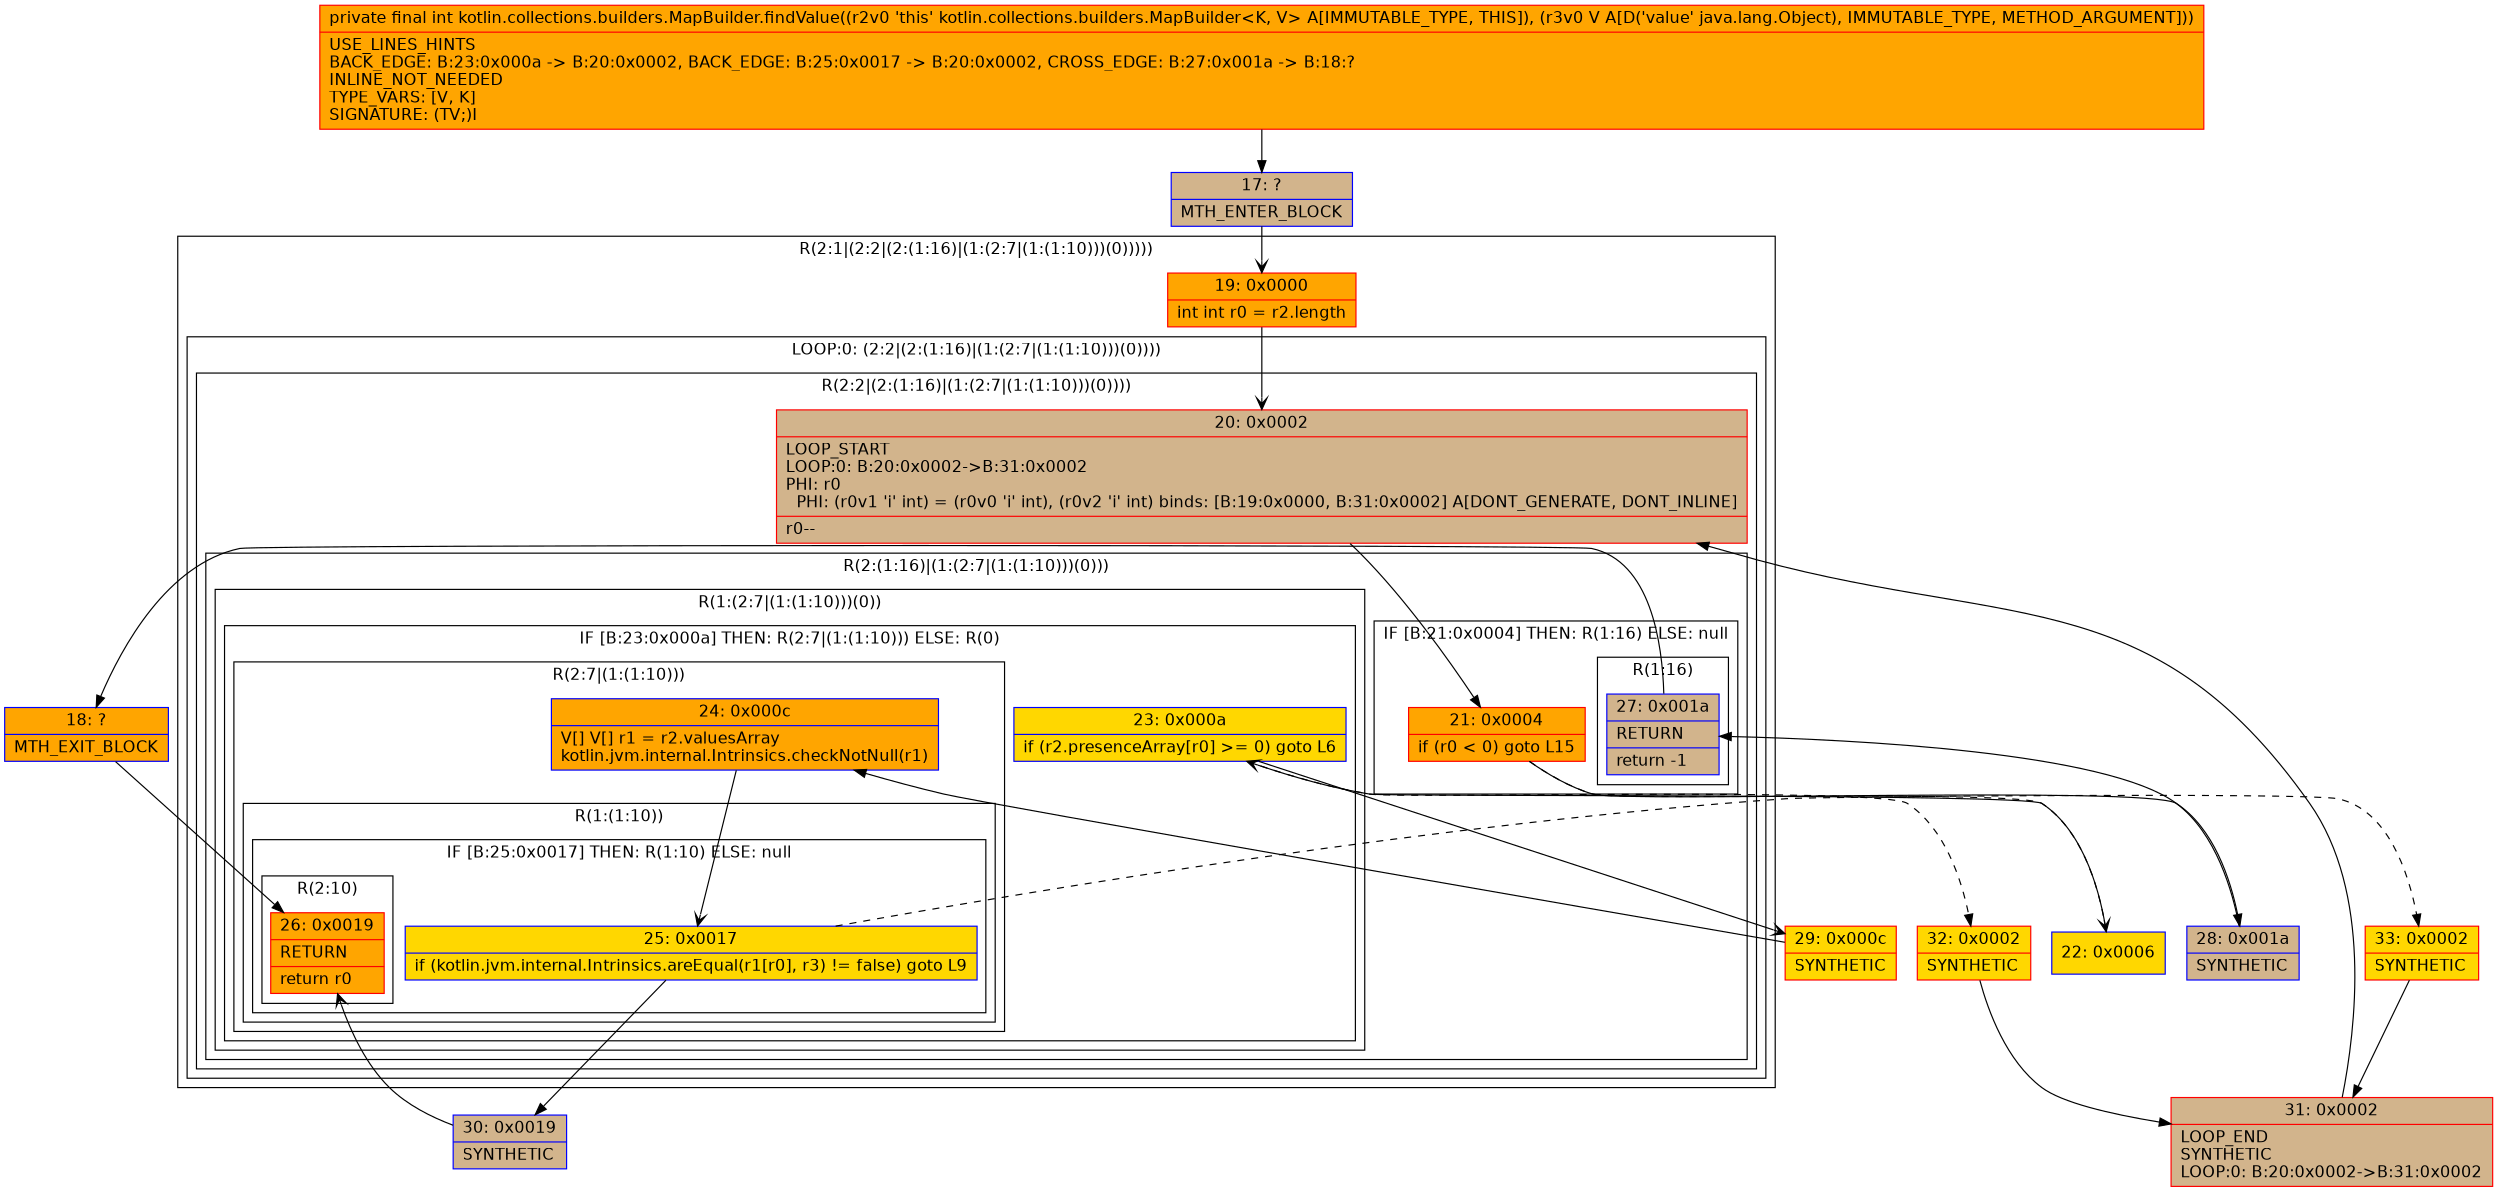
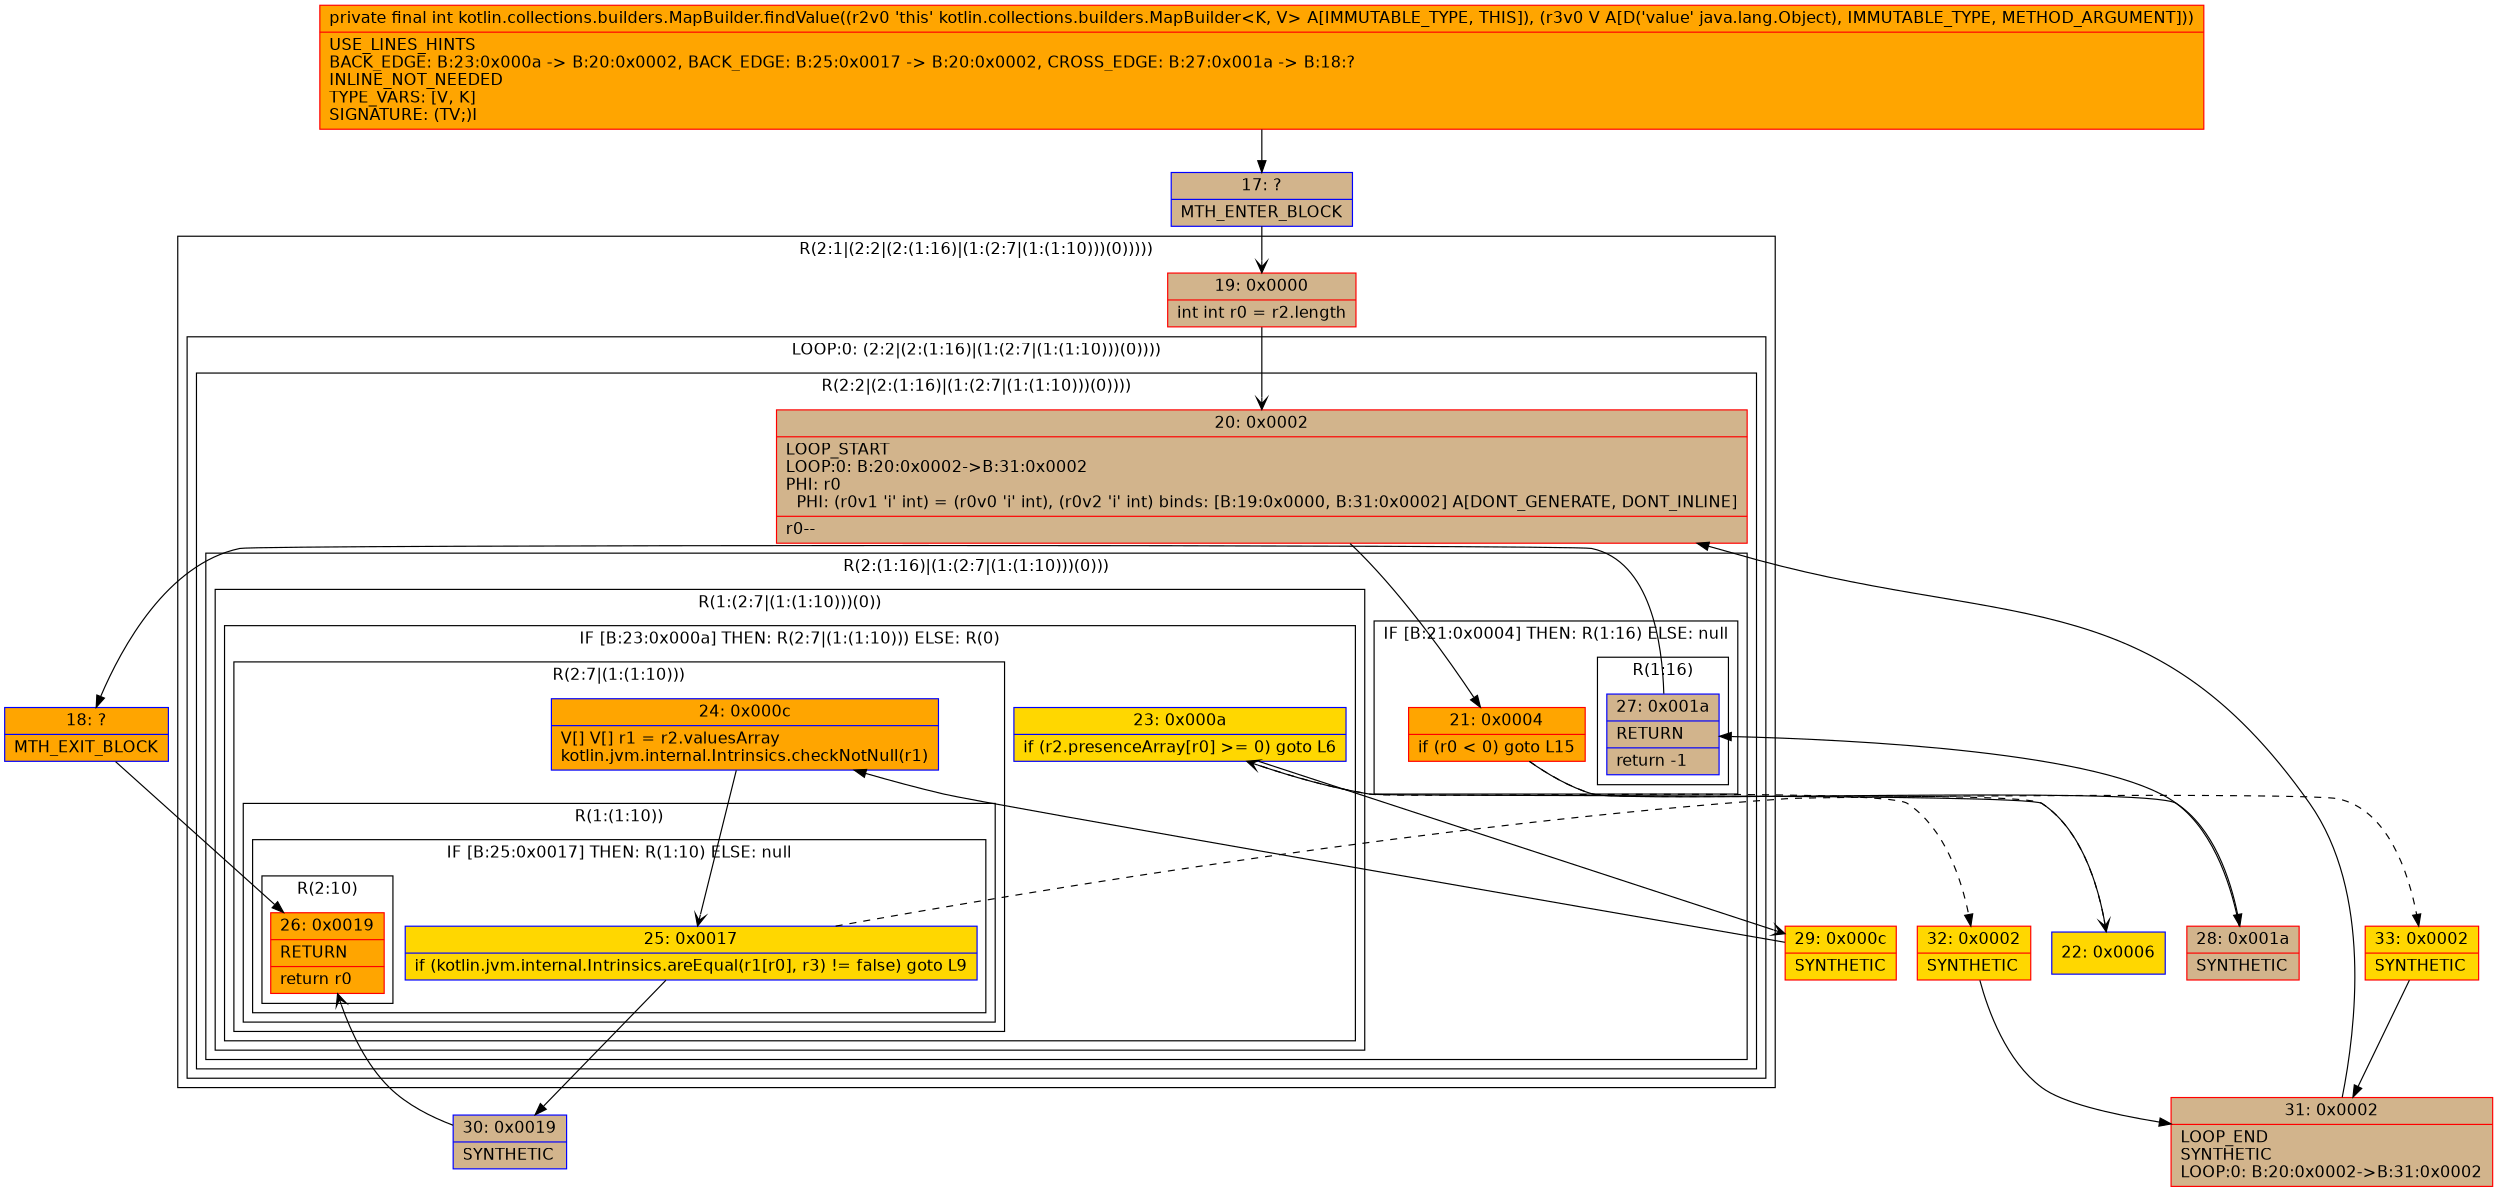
(1262, 300) -> (1262, 300)
(2243, 953) -> (2243, 953)
